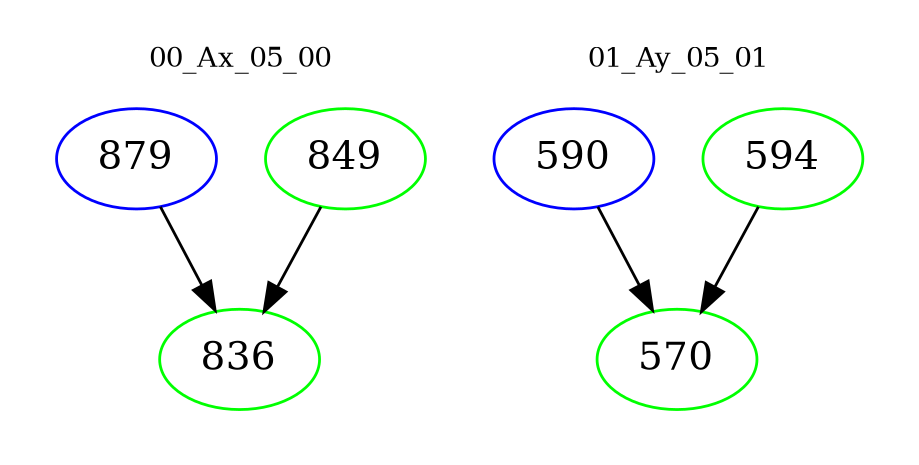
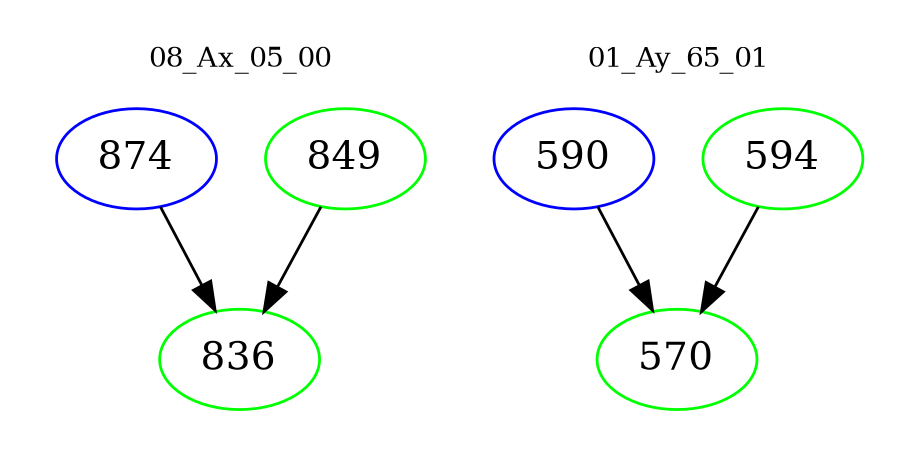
(241, 60) -> (241, 60)
(678, 60) -> (678, 60)
(137, 159) -> (137, 159)
